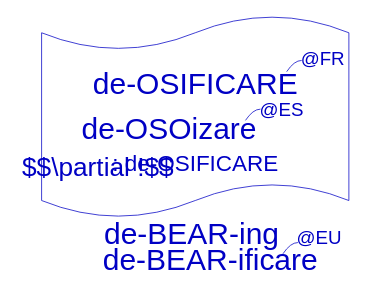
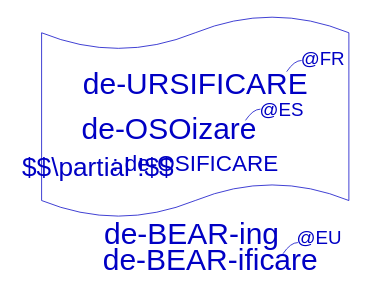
(196, 83) -> (196, 83)
